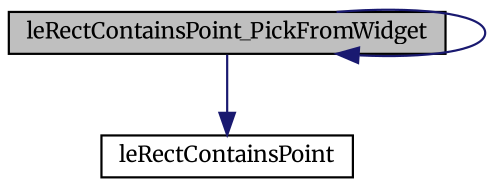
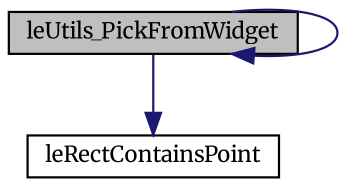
(227, 33) -> (153, 33)
